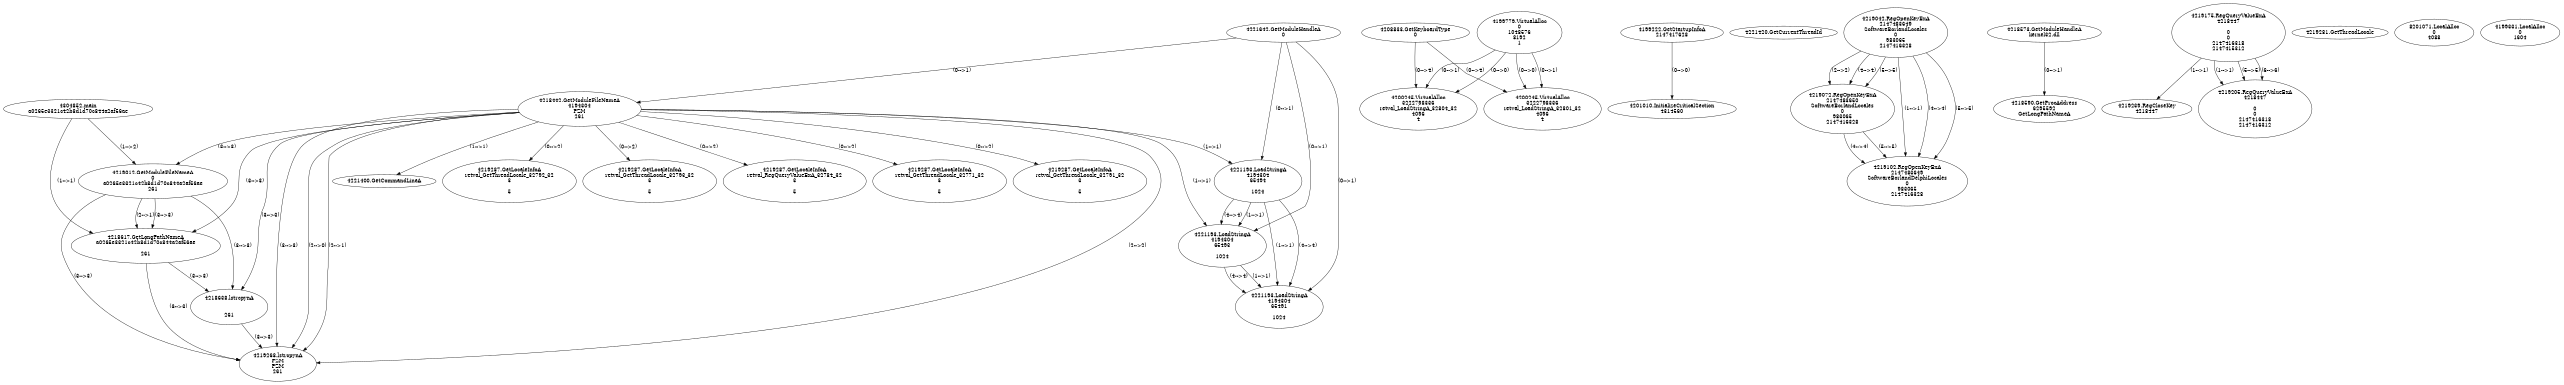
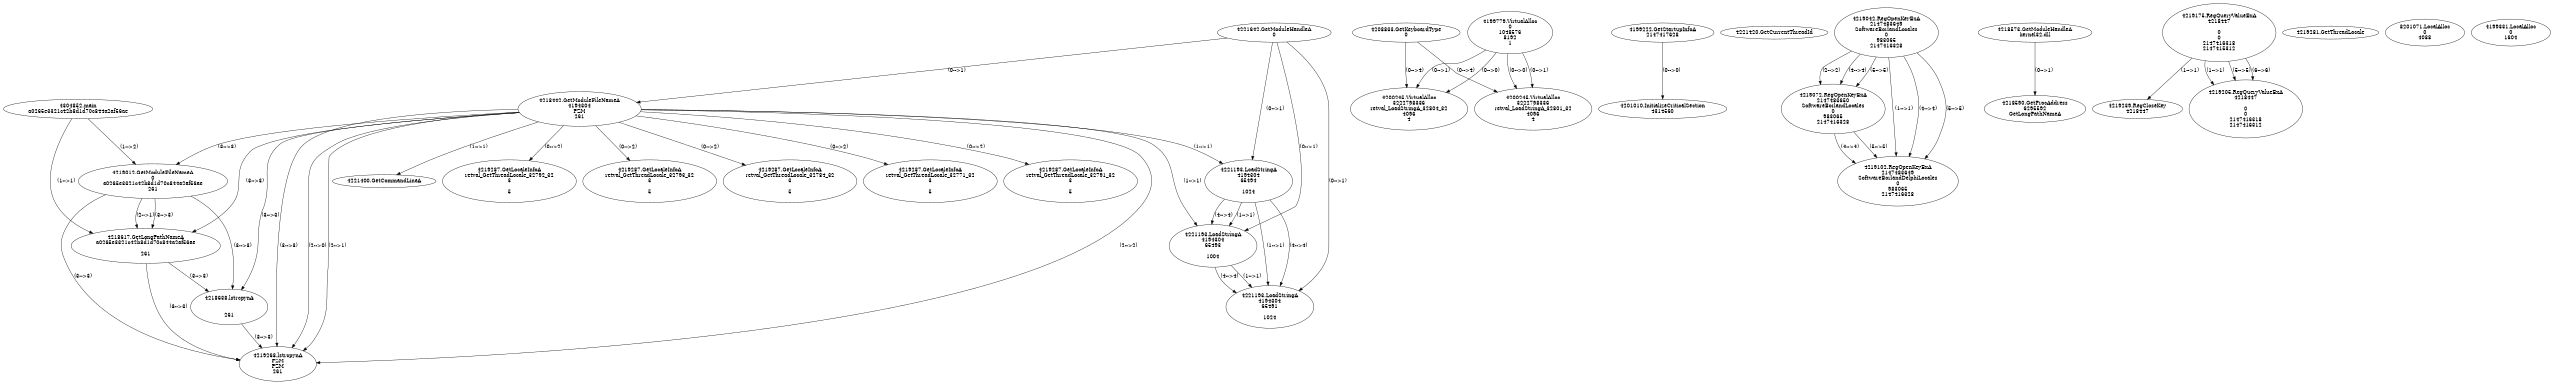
(795, 181) -> (790, 181)
(1222, 246) -> (1213, 246)
